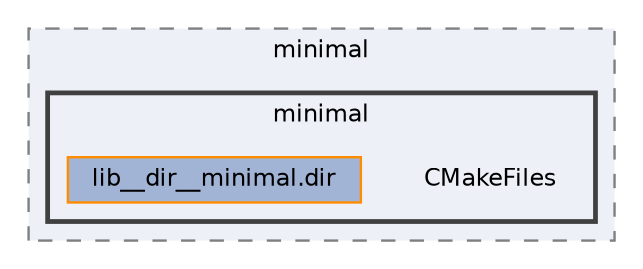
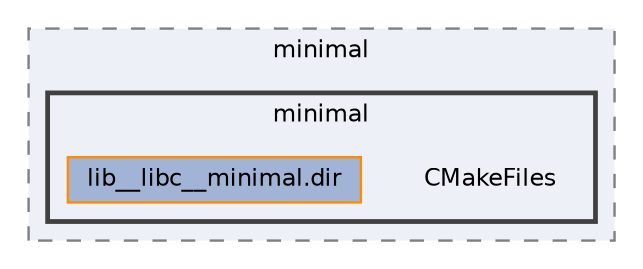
(214, 180) -> (214, 180)
